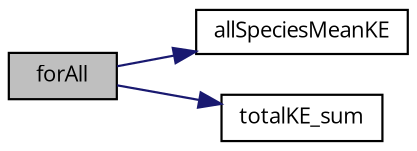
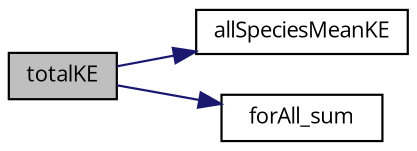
(63, 76) -> (63, 76)
(302, 118) -> (302, 118)
